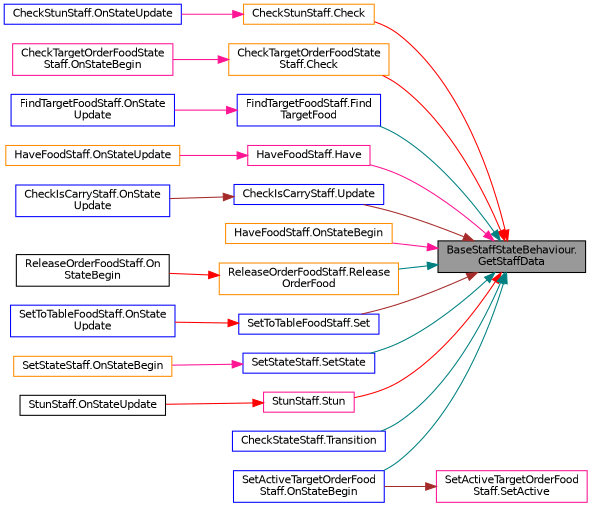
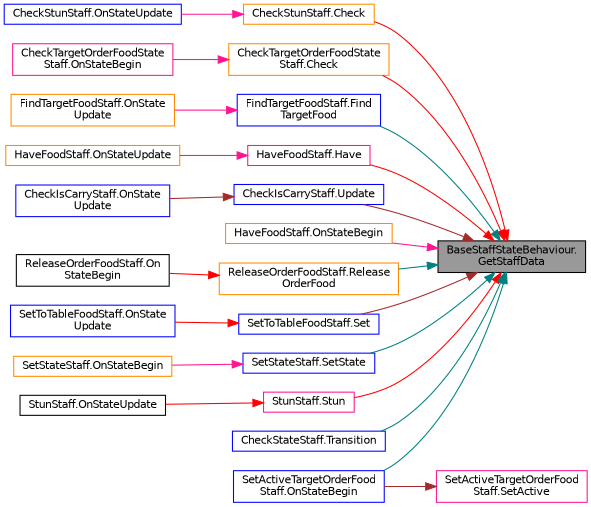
(93, 110) -> (93, 110)
(432, 193) -> (432, 193)
